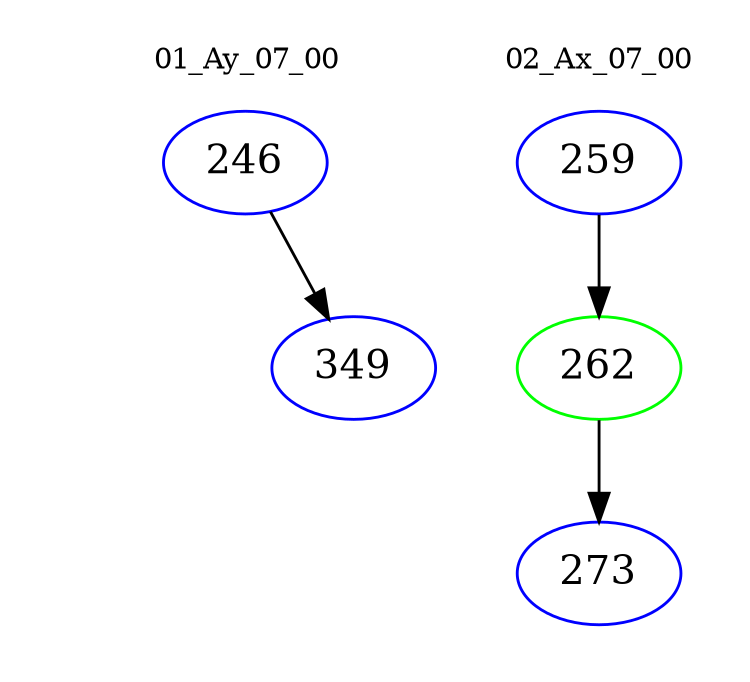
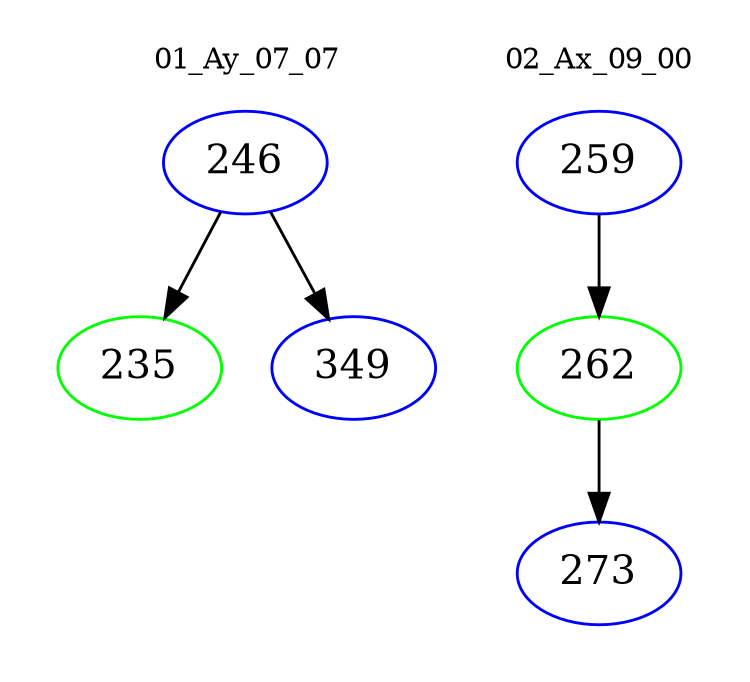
(247, 61) -> (247, 61)
(599, 61) -> (599, 61)
none -> (140, 368)
